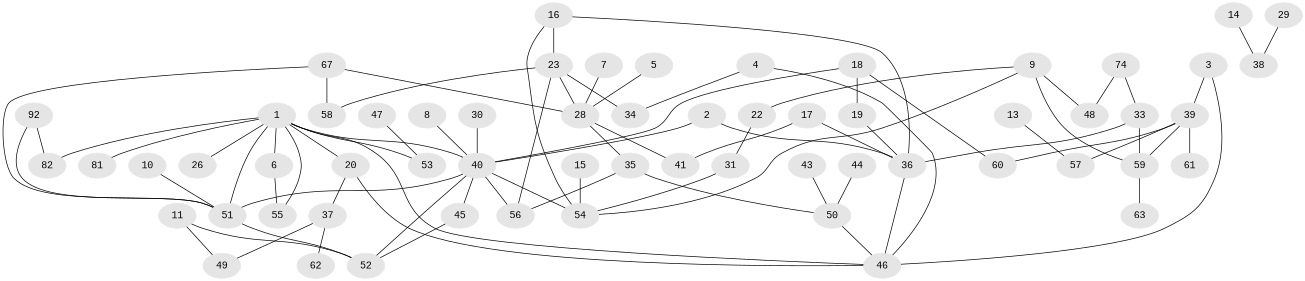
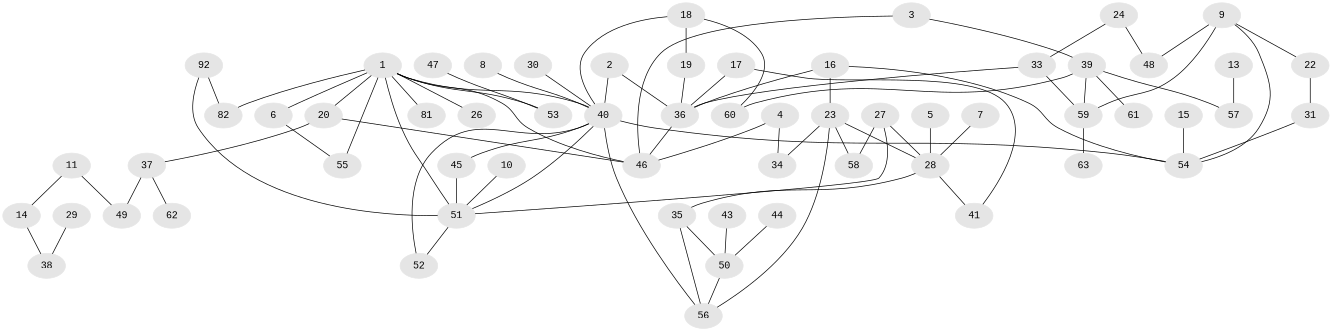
(327, 65) -> (880, 116)
(1121, 65) -> (1119, 15)
(263, 240) -> (47, 191)
(413, 241) -> (456, 191)
(857, 241) -> (714, 291)
